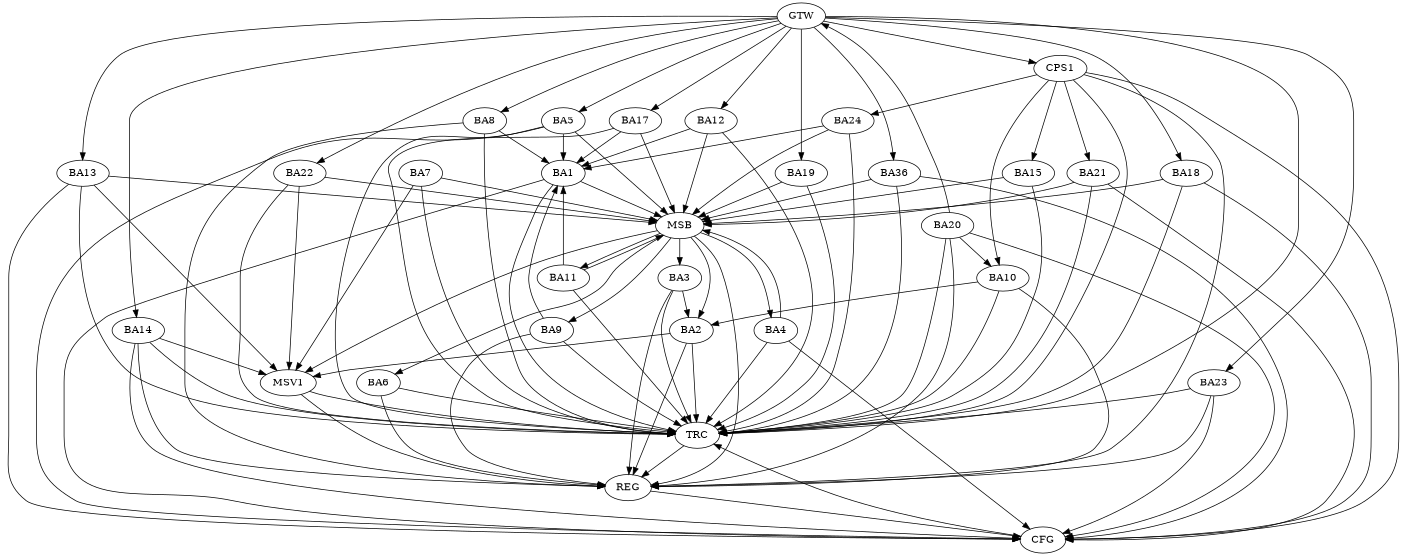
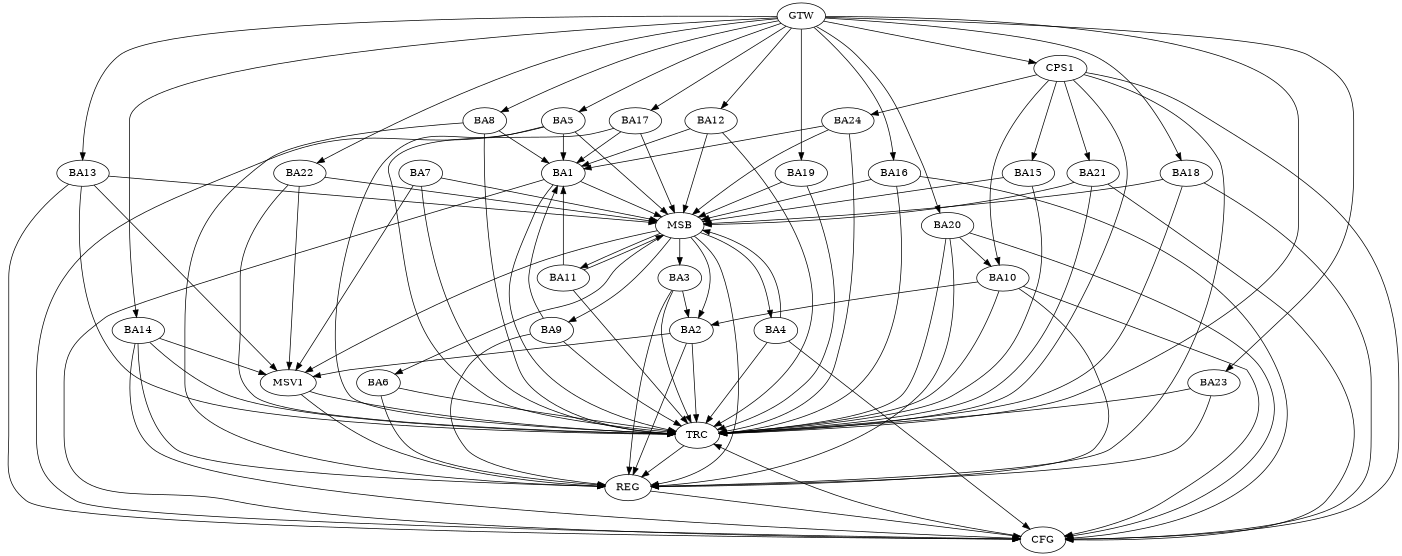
(911, 111) -> (894, 103)
(894, 173) -> (894, 173)
(1163, 483) -> (1255, 386)
